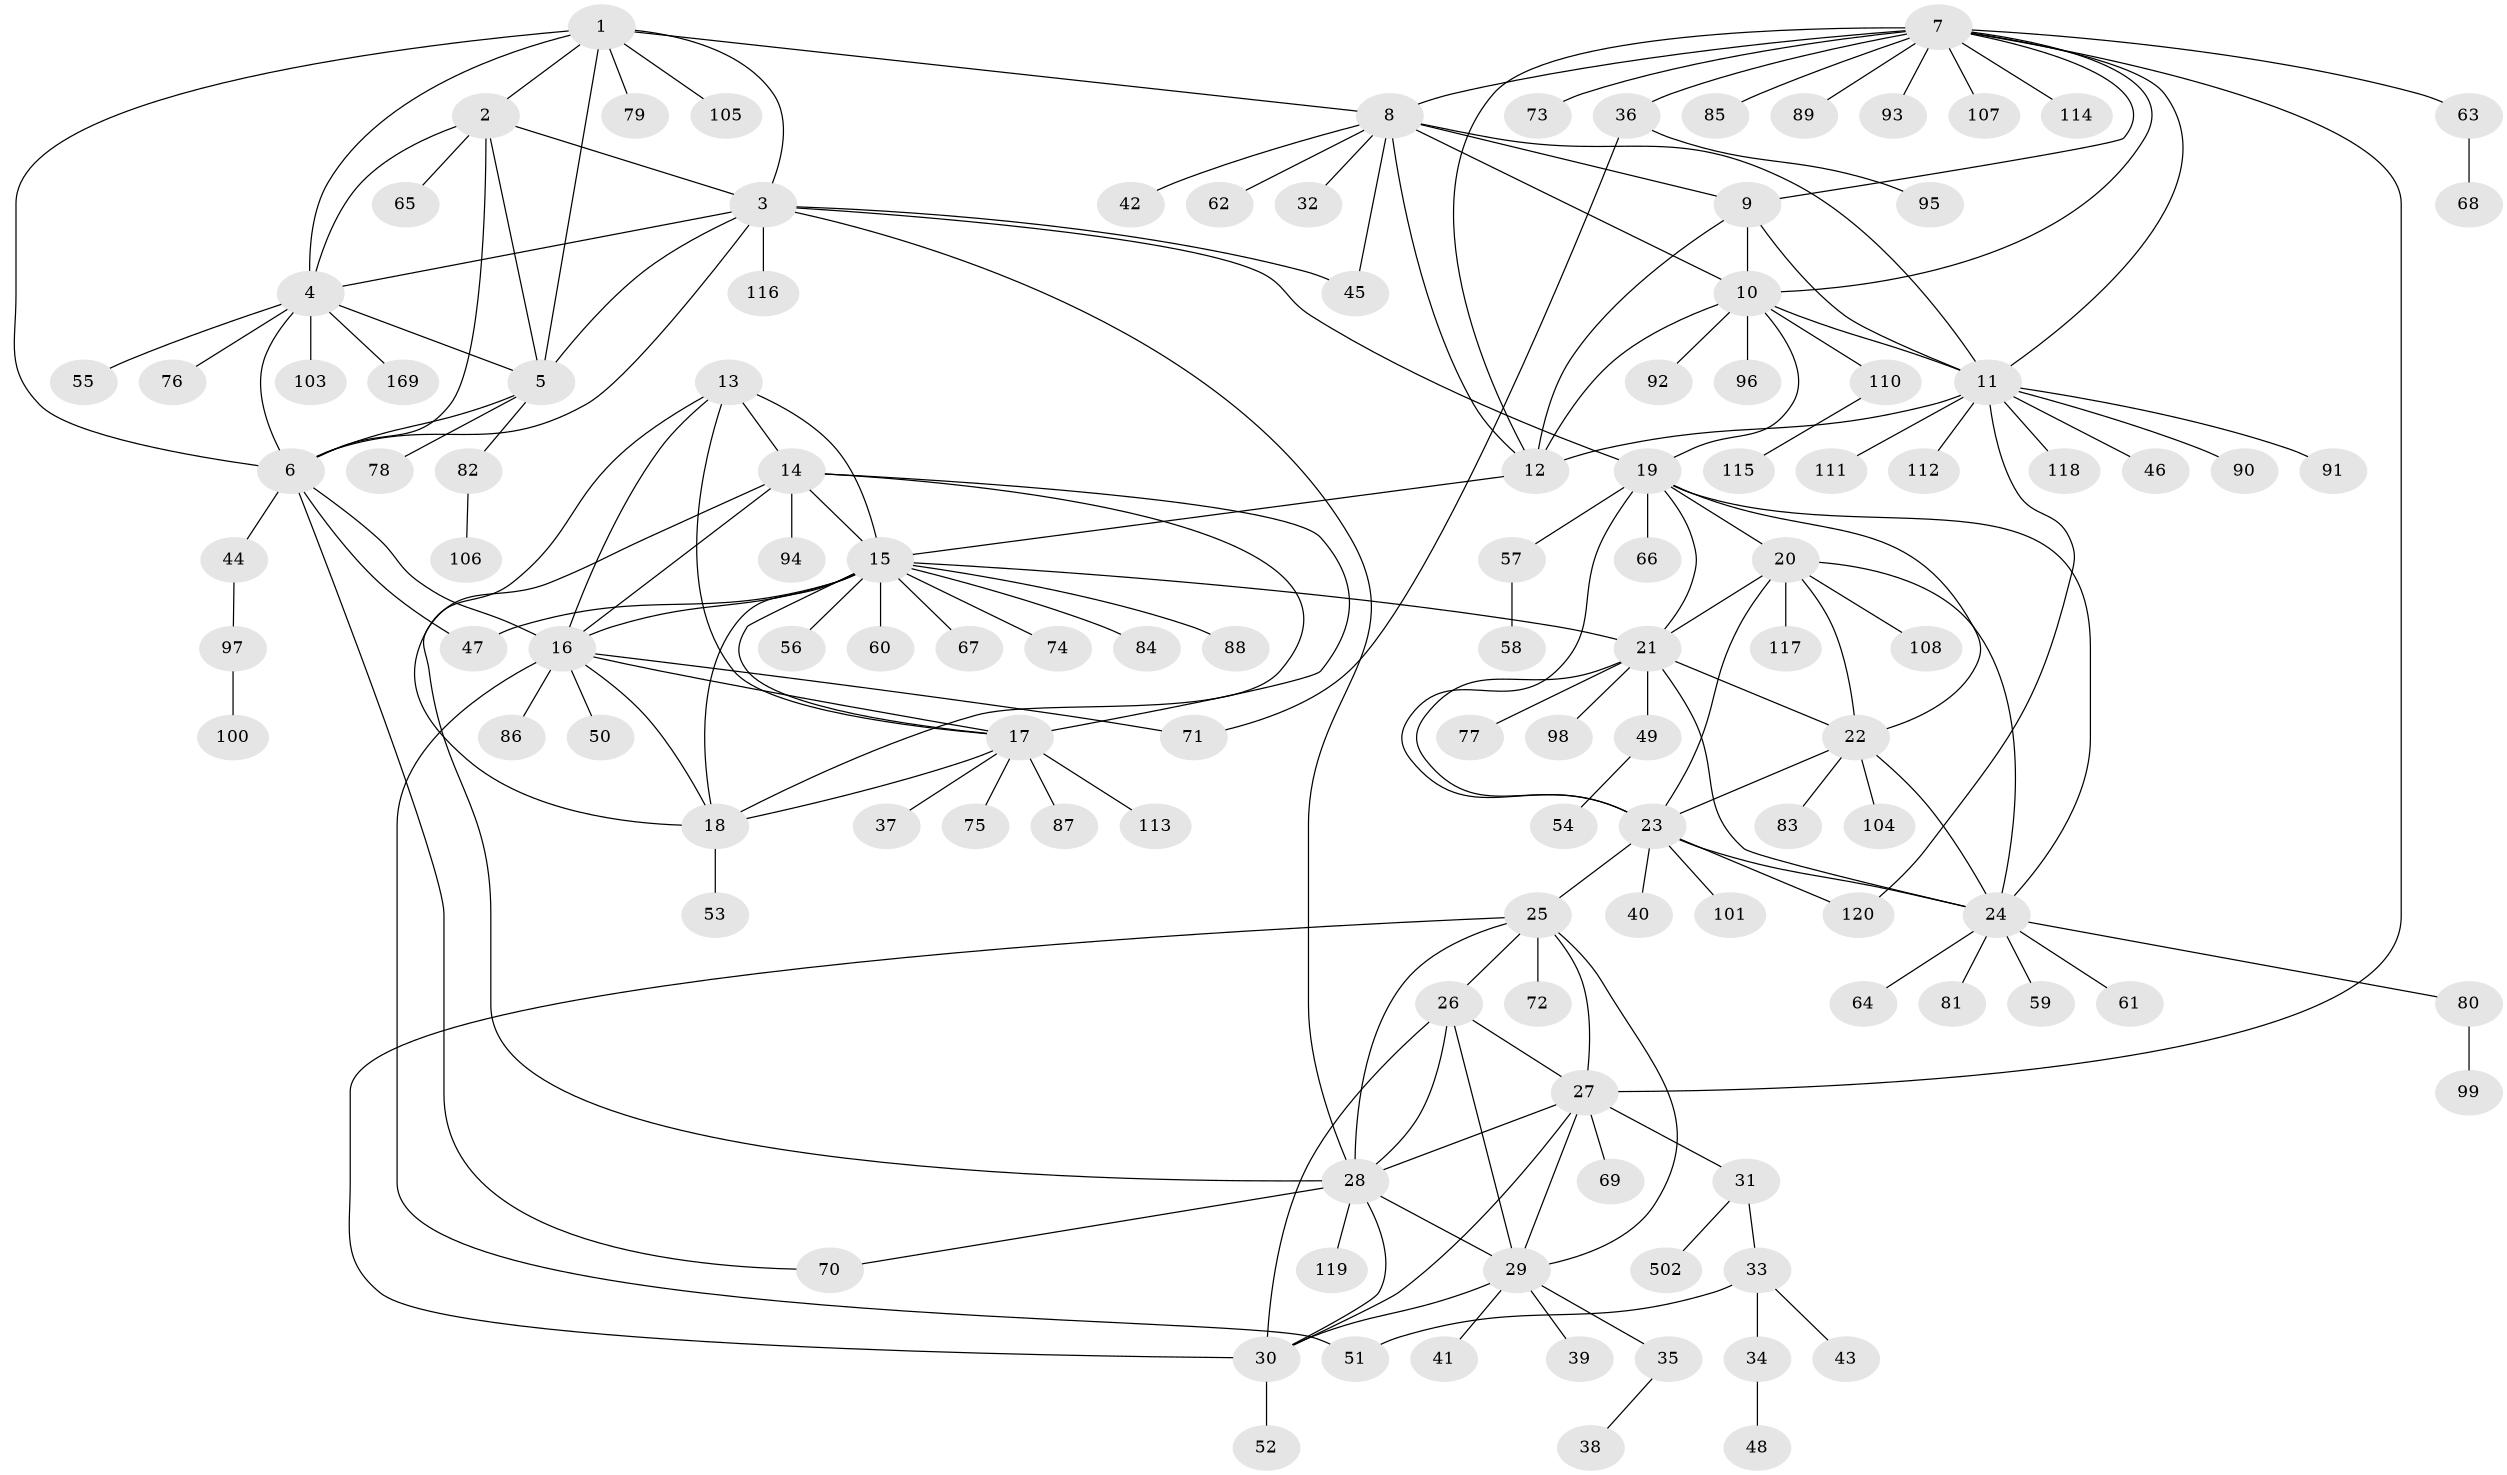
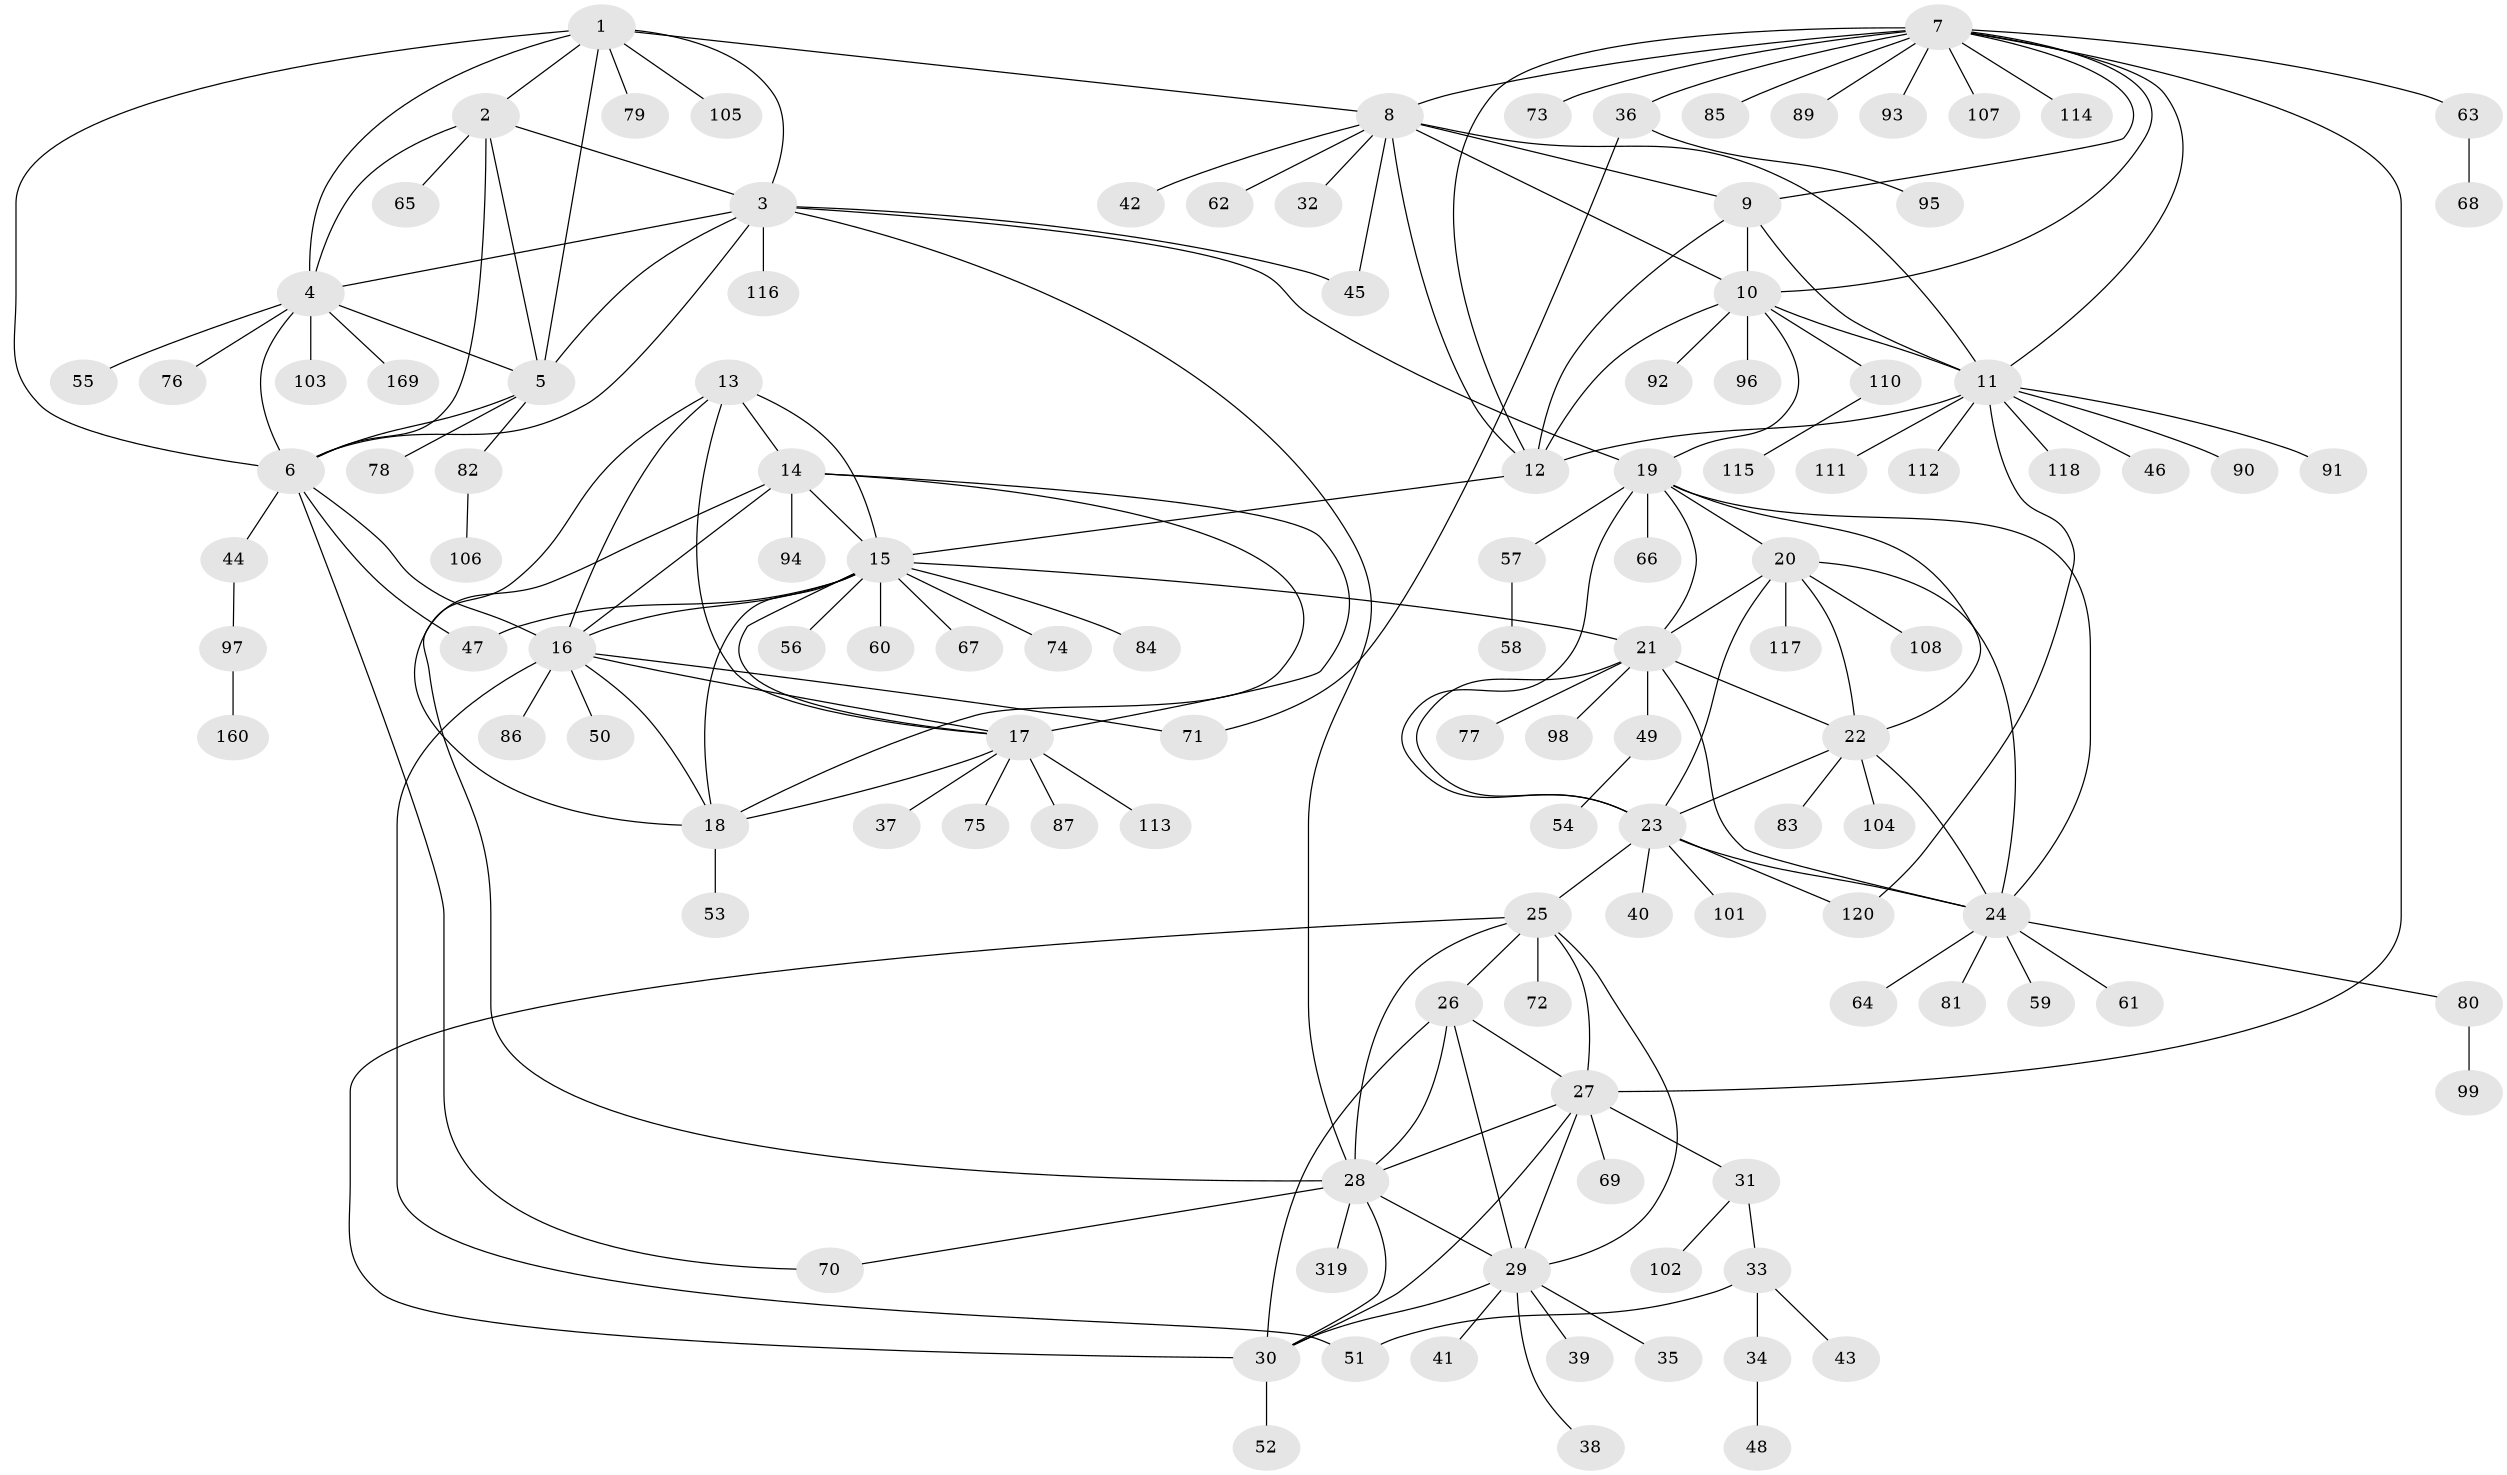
(1236, 649) -> none
(233, 738) -> (233, 738)
(1332, 1270) -> (1332, 1270)
(1666, 1270) -> (1666, 1270)
(1630, 1404) -> (1530, 1367)
